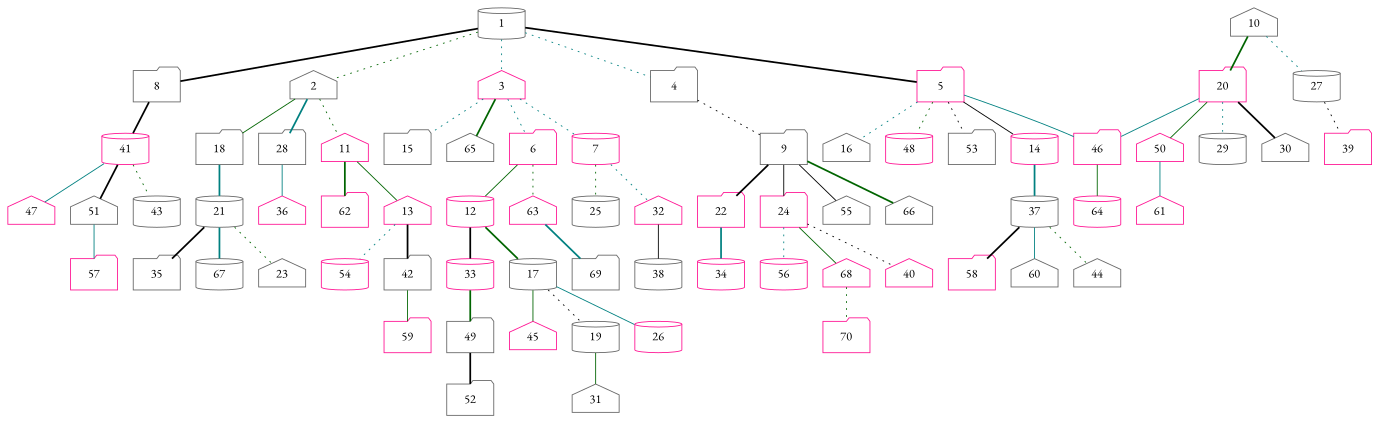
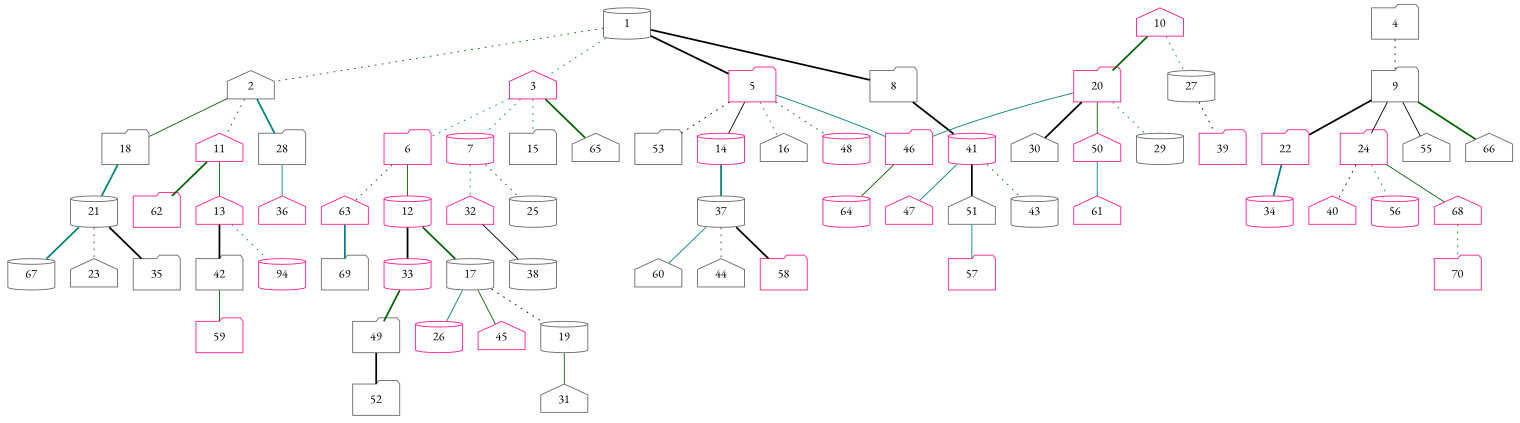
(1254, 24) -> (1160, 24)
(588, 55) -> none
(345, 274) -> (282, 274)
